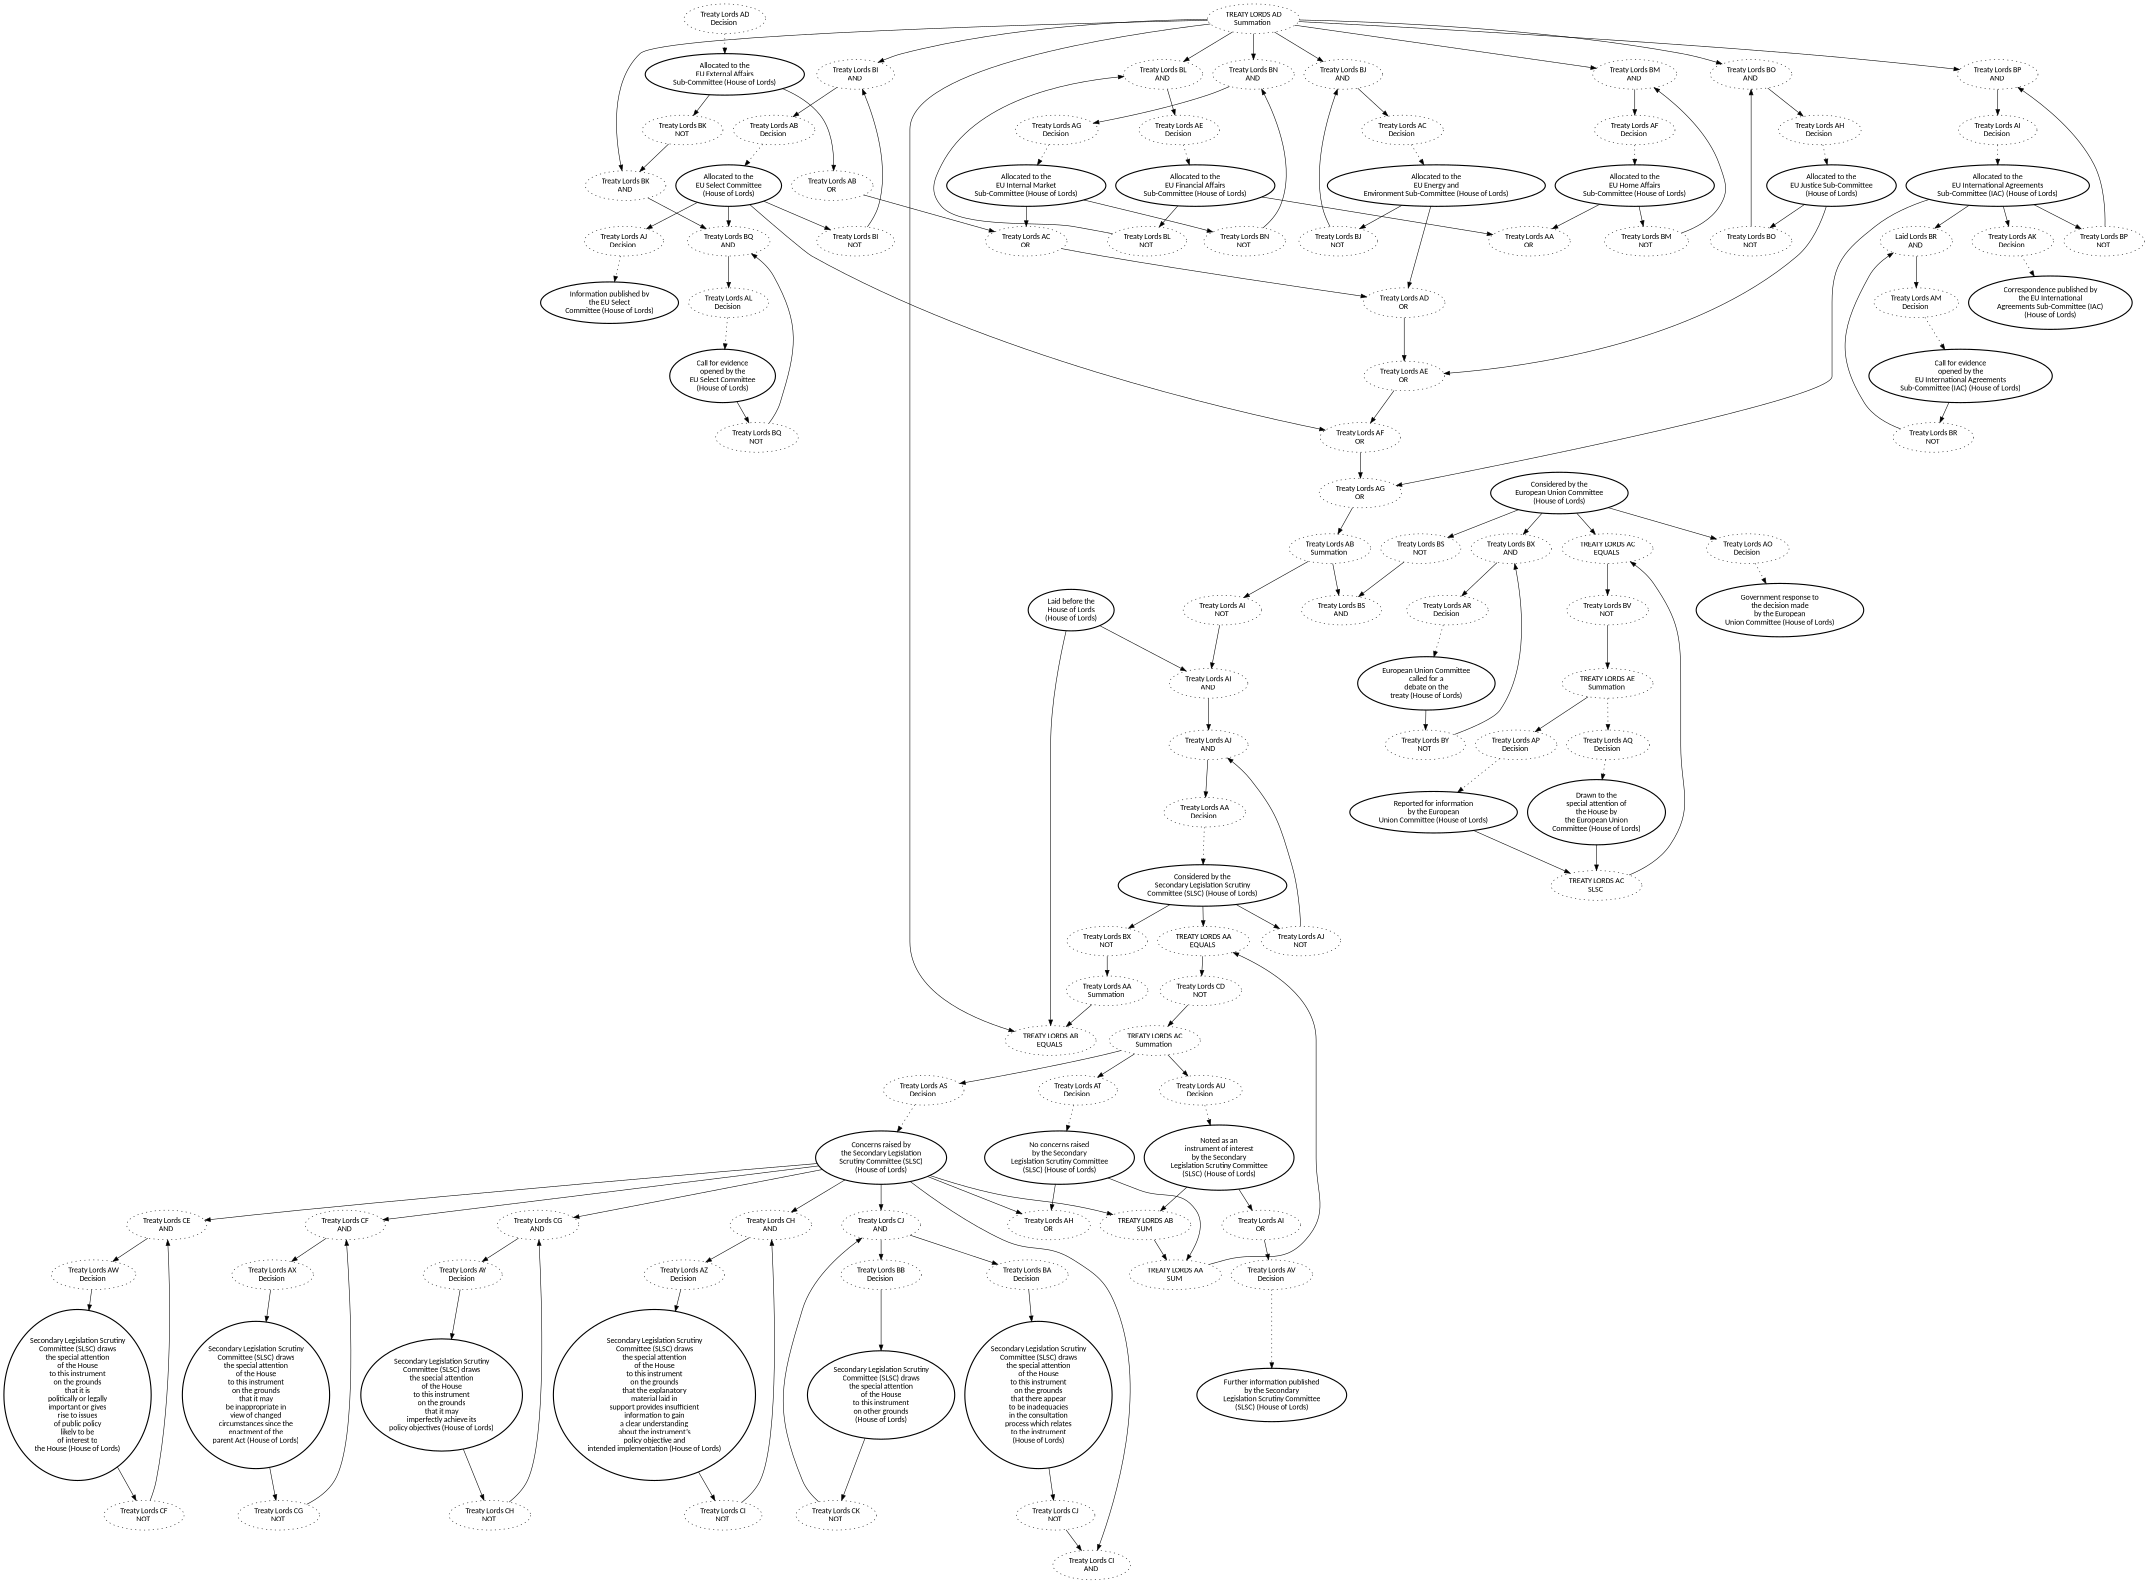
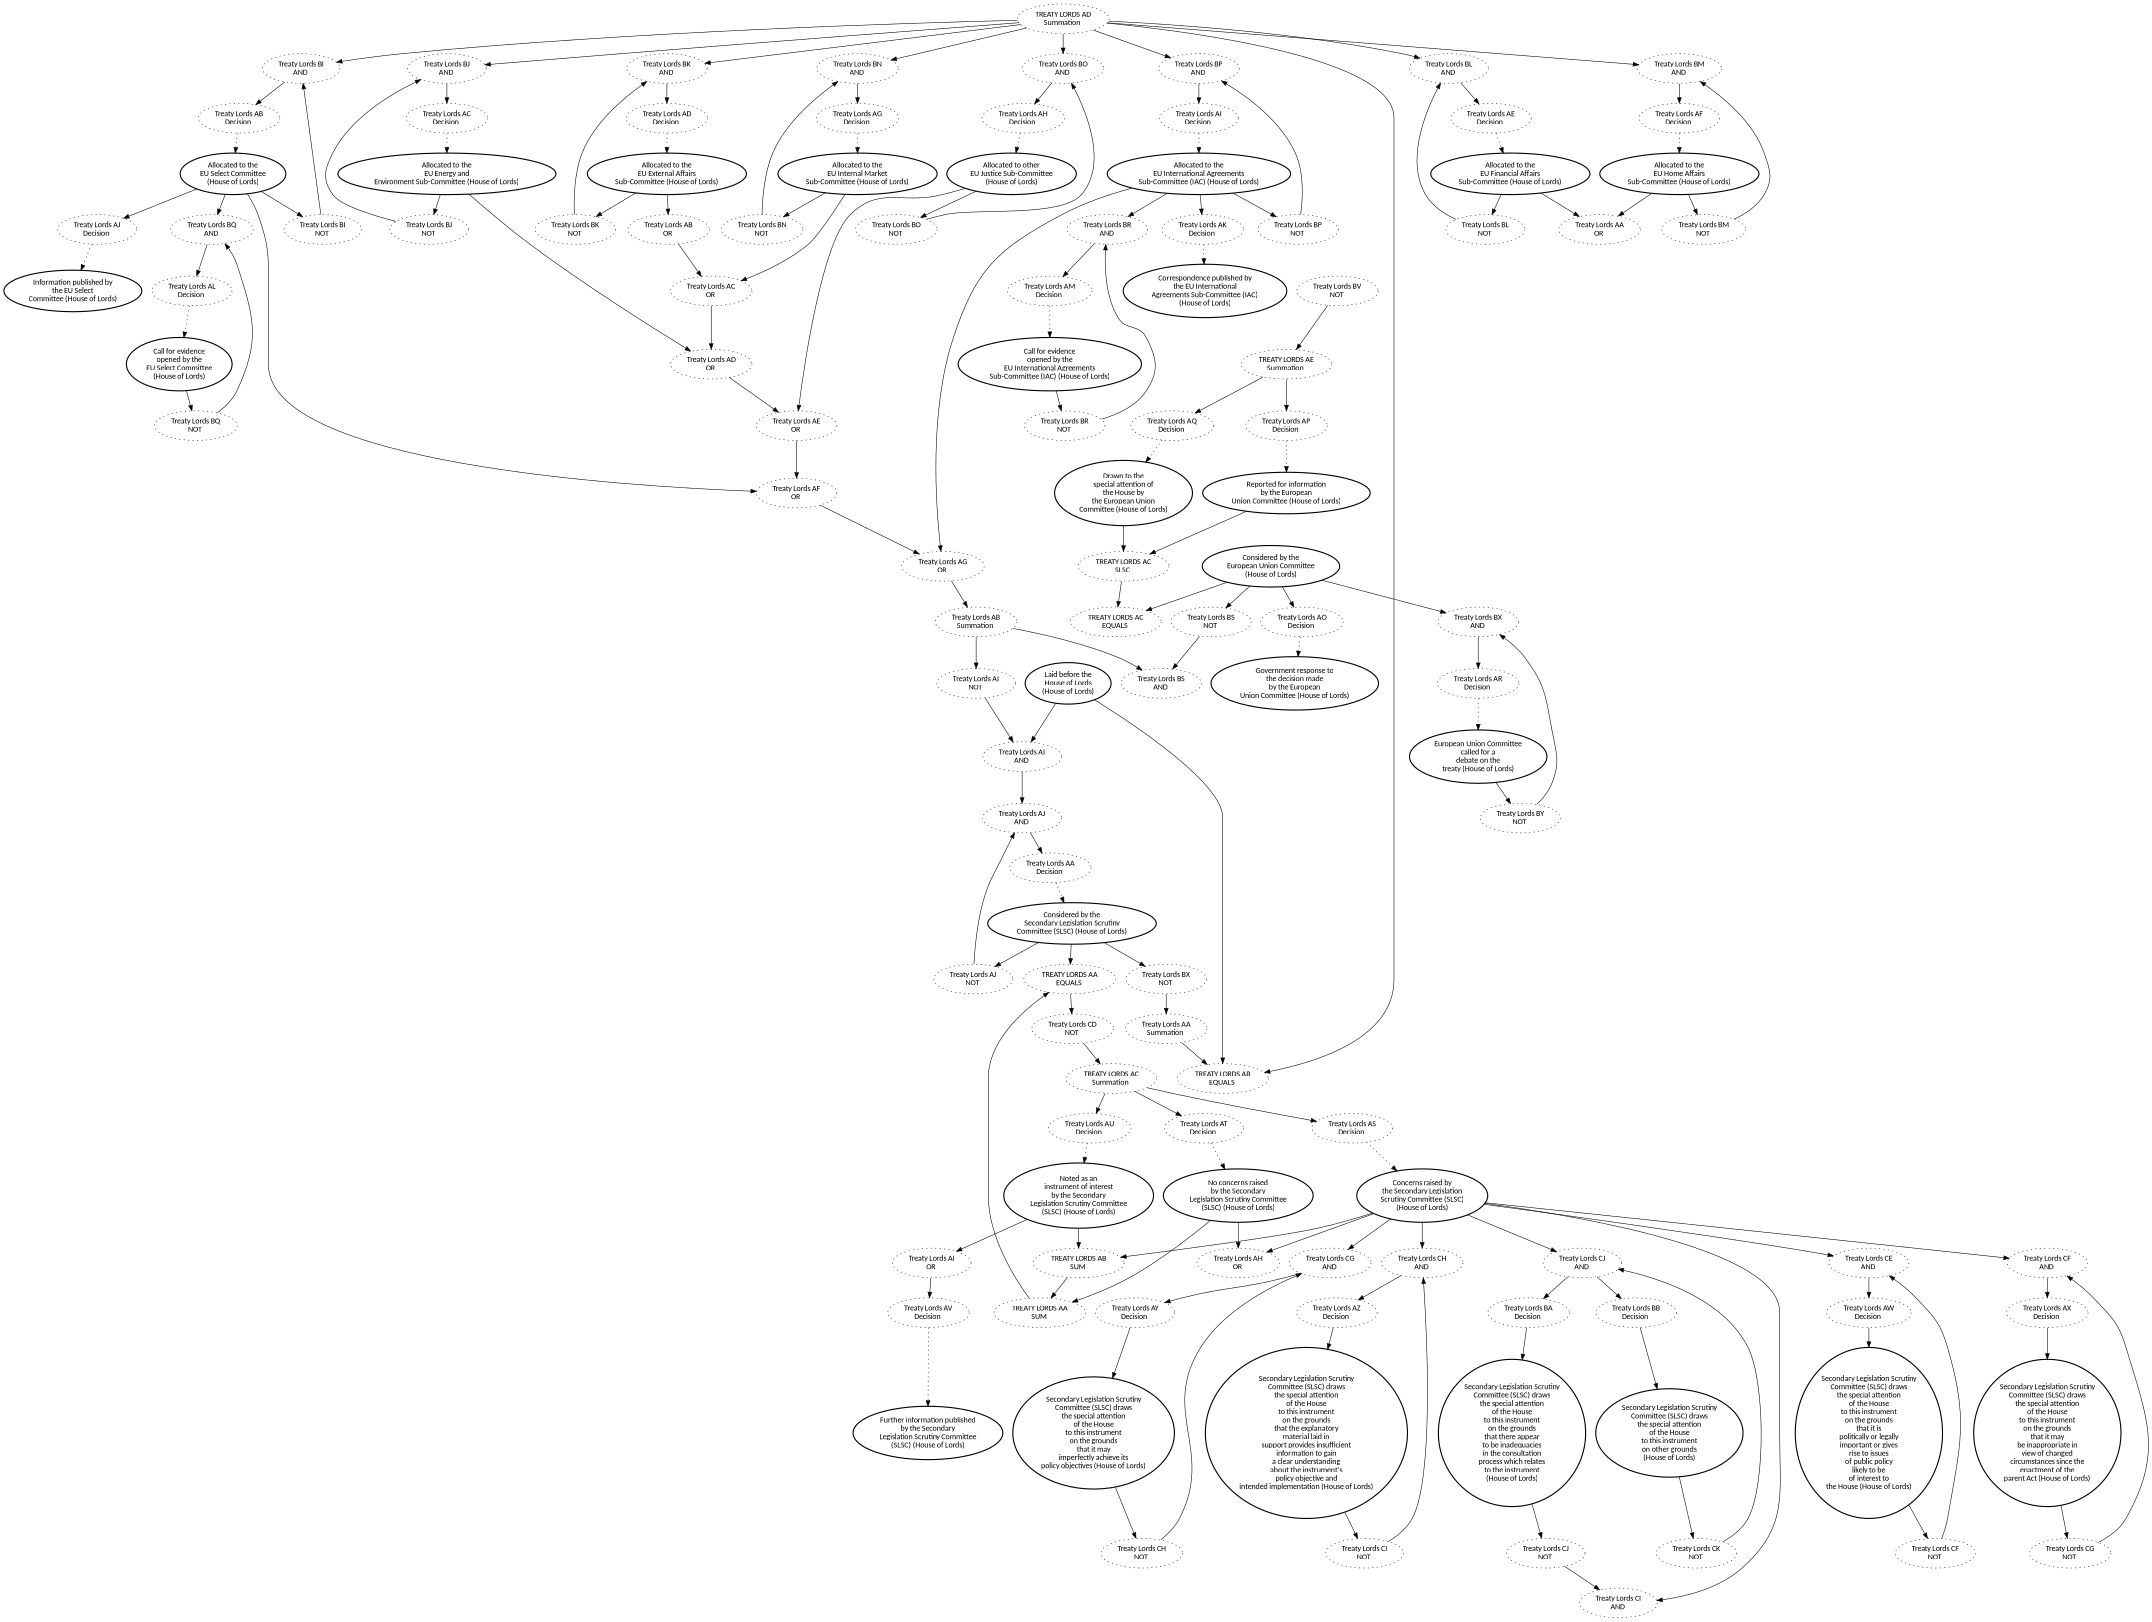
(1831, 186) -> (1012, 174)
(672, 211) -> (667, 91)
(1916, 241) -> (1108, 229)
(1608, 577) -> none
(1608, 711) -> (1232, 394)
